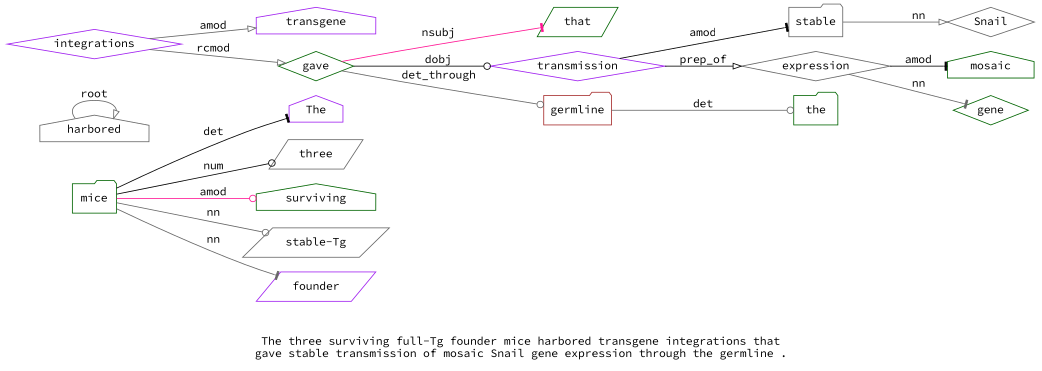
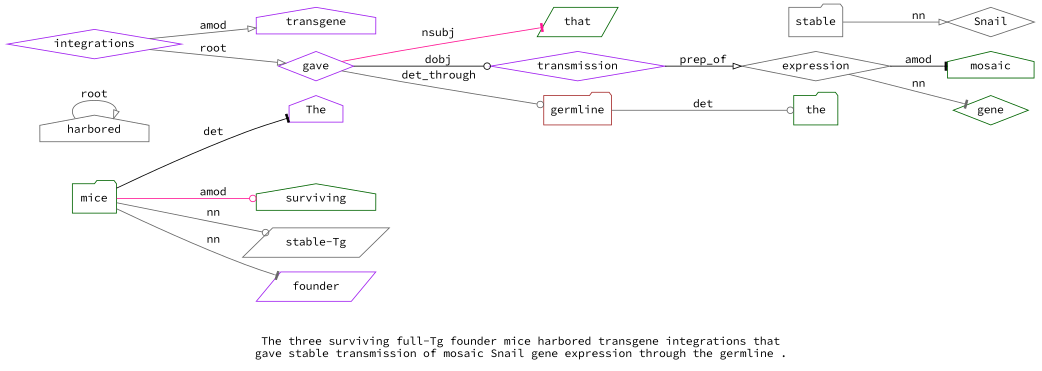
(702, 43) -> none
(213, 49) -> (213, 49)
(316, 66) -> (316, 66)
(316, 154) -> none
